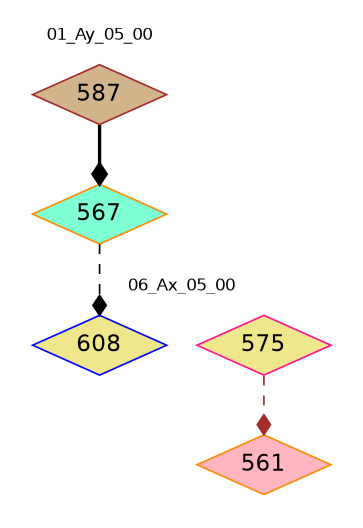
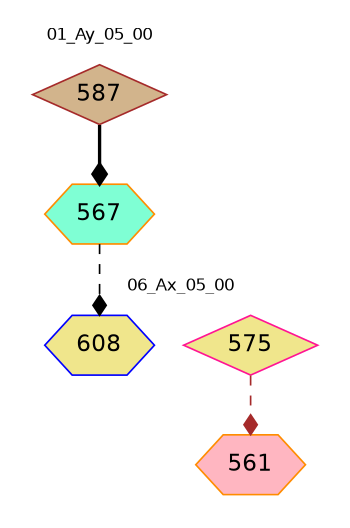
(100, 214) -> (100, 214)
(100, 345) -> (100, 345)
(264, 465) -> (251, 465)
